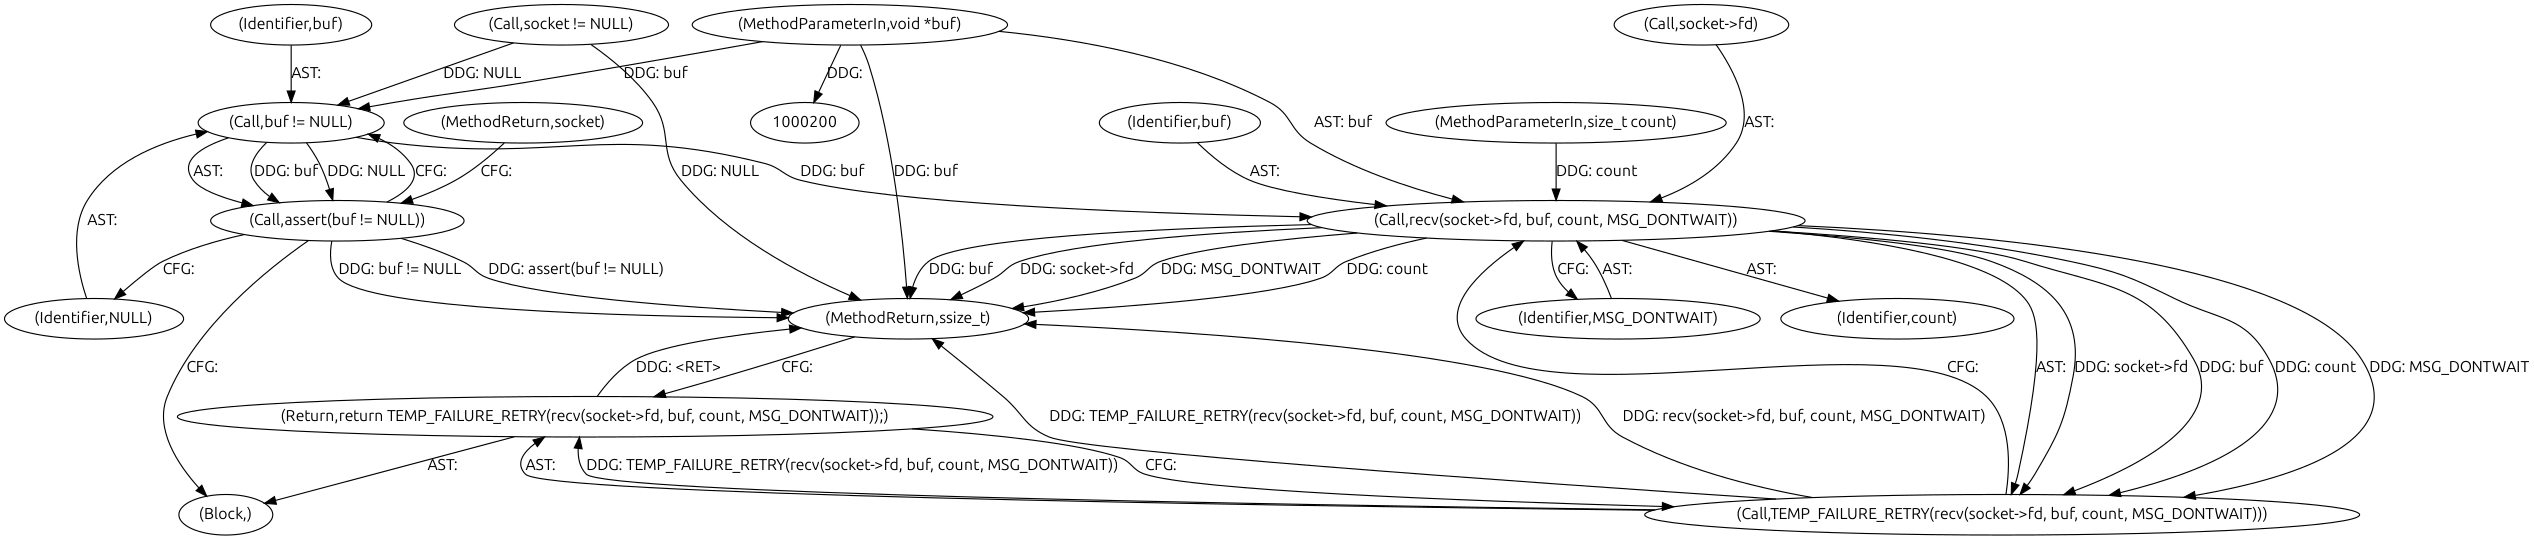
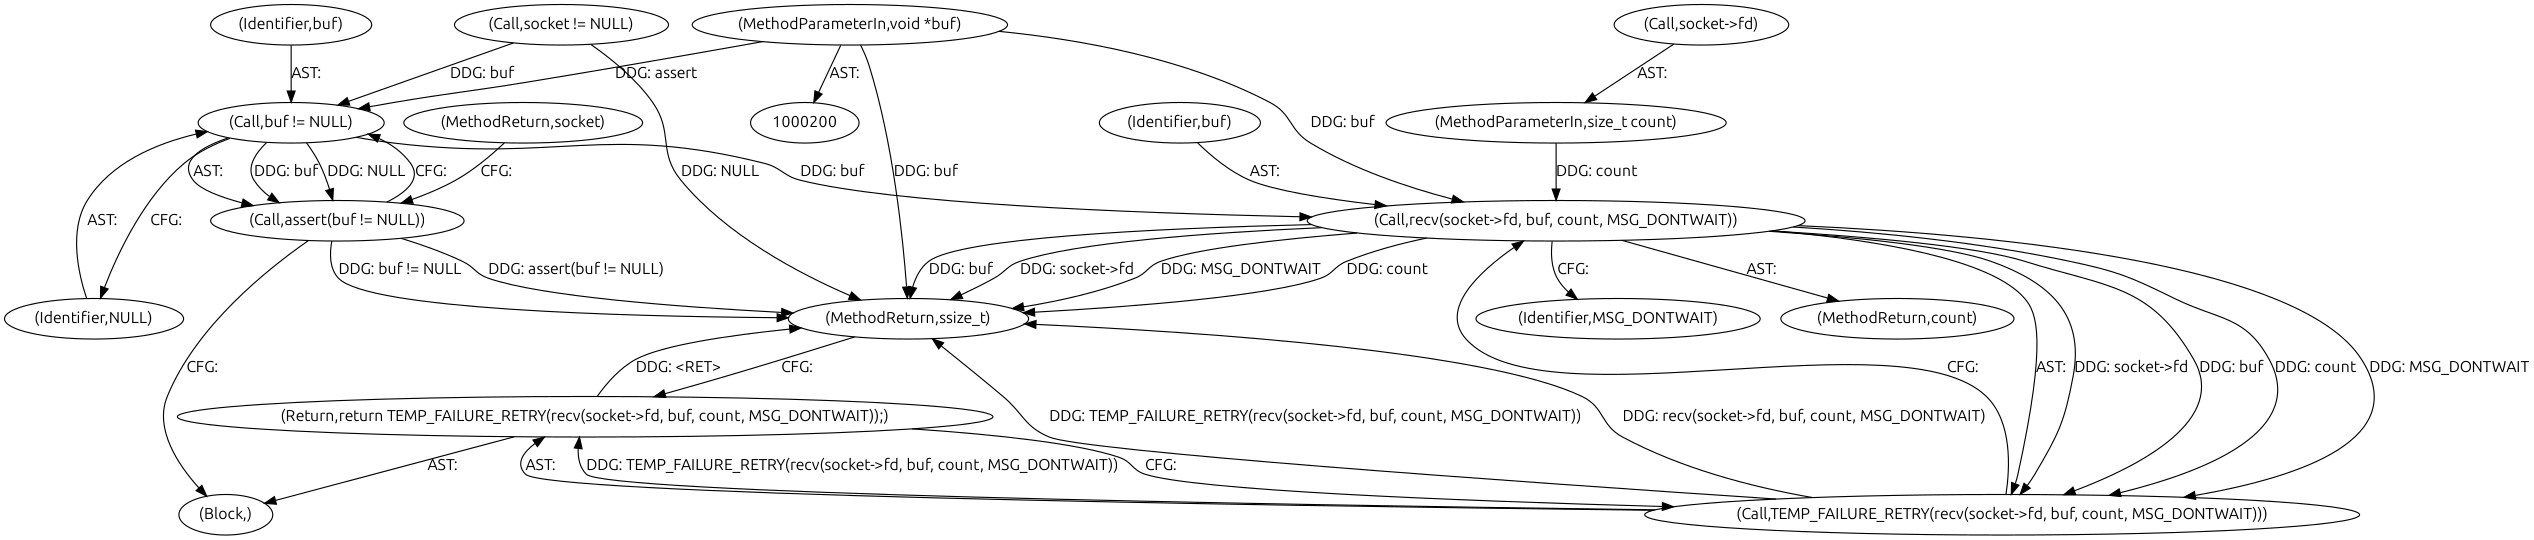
(483, 74) -> (483, 74)
(656, 74) -> (656, 74)
(847, 74) -> (847, 74)
(1343, 123) -> (1343, 123)
(1739, 138) -> (1634, 70)
(179, 254) -> (152, 199)
(1600, 273) -> none
(1897, 319) -> (1897, 319)
